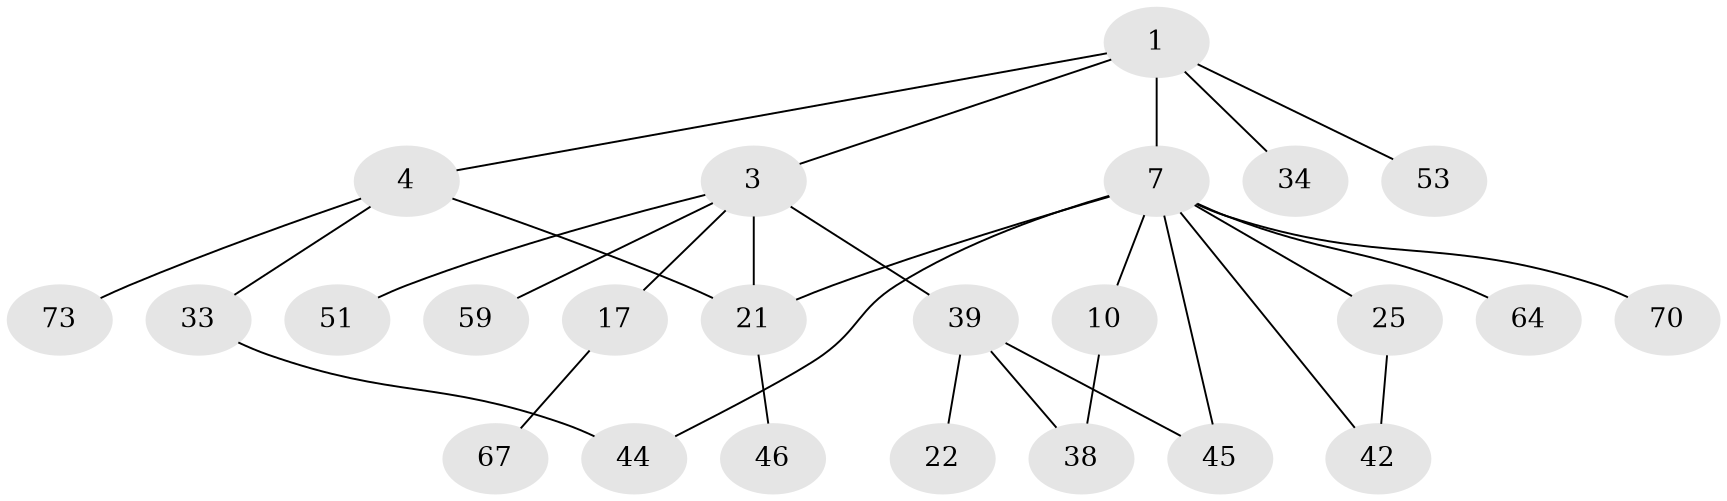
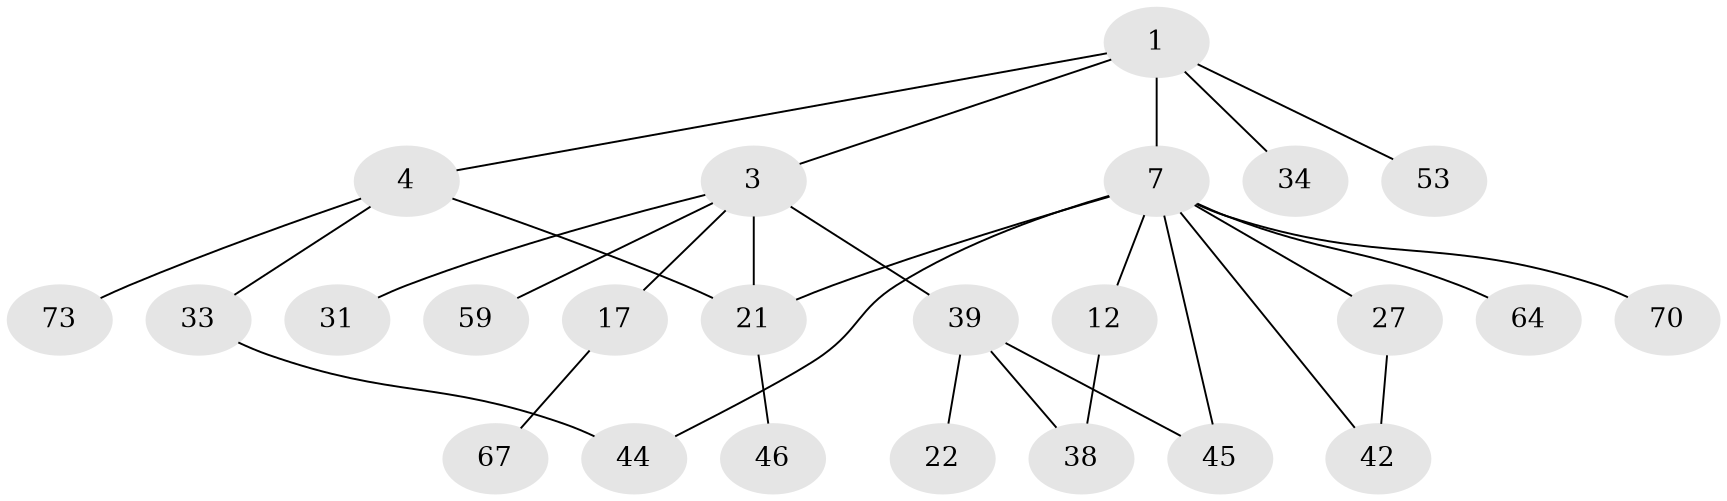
(337, 320) -> (337, 320)
(1105, 320) -> (1105, 320)
(1390, 320) -> (1390, 320)
